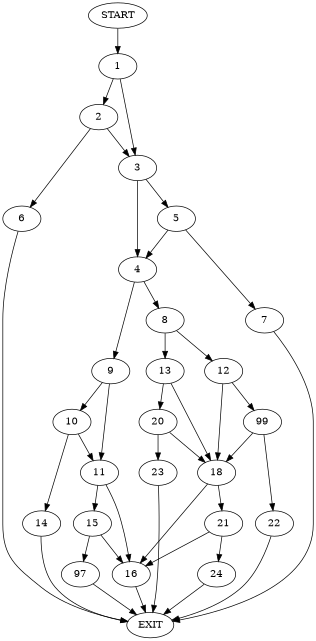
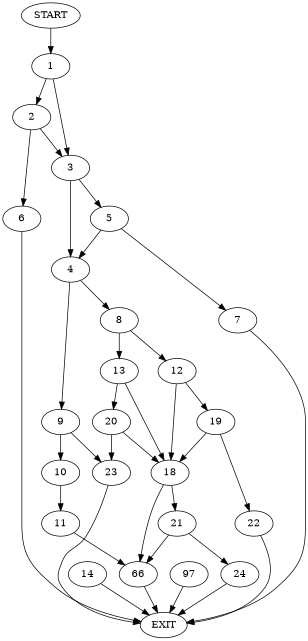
(106, 418) -> (83, 445)
(262, 422) -> (216, 422)
(58, 469) -> none
(92, 524) -> none
(131, 574) -> (138, 574)
